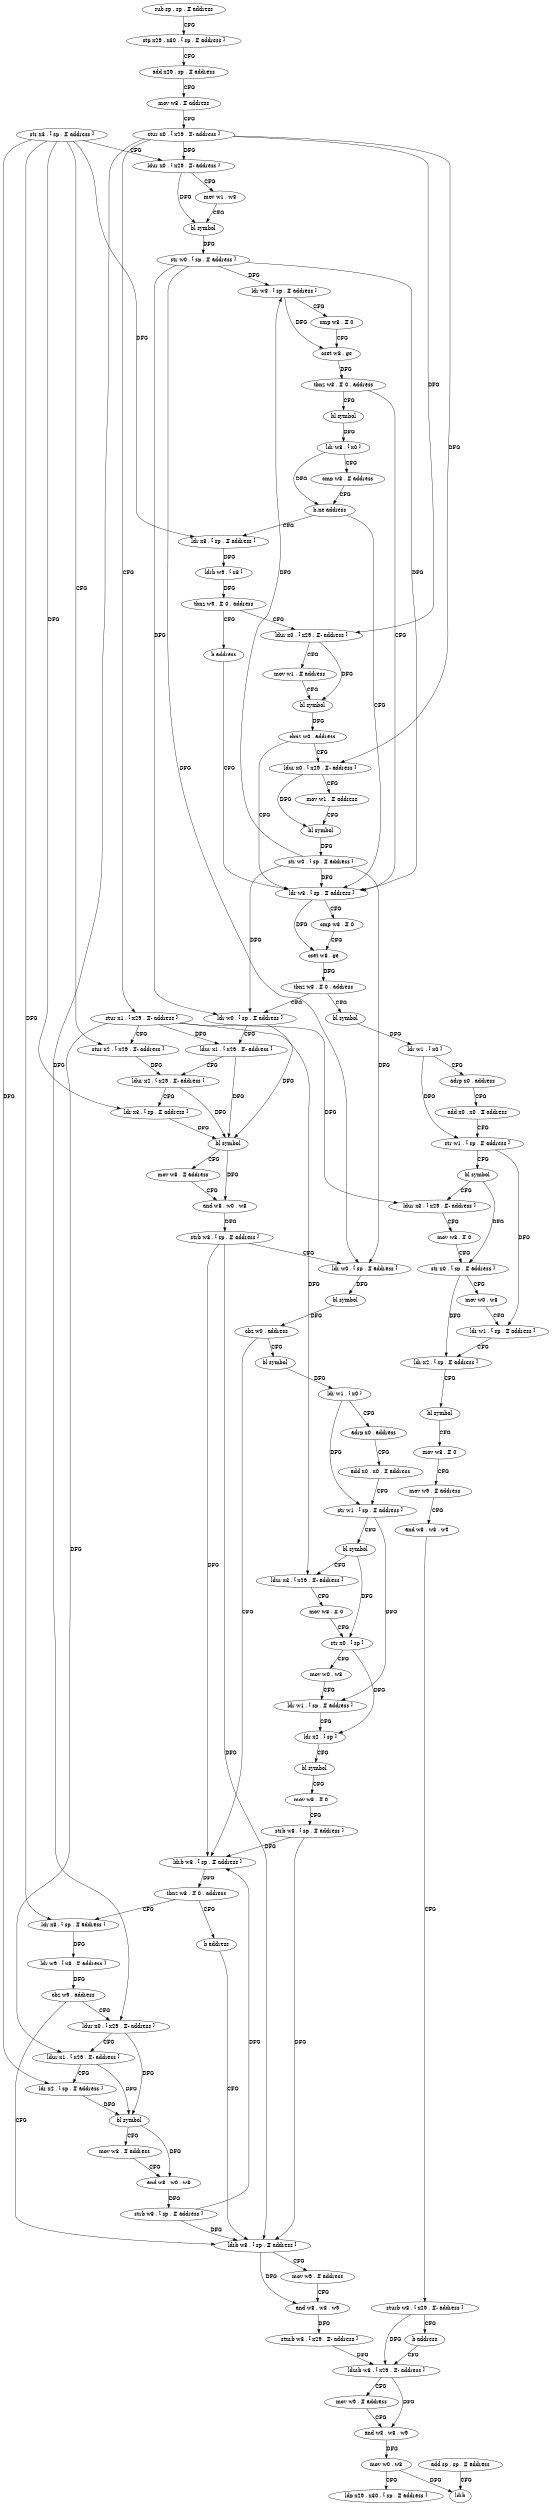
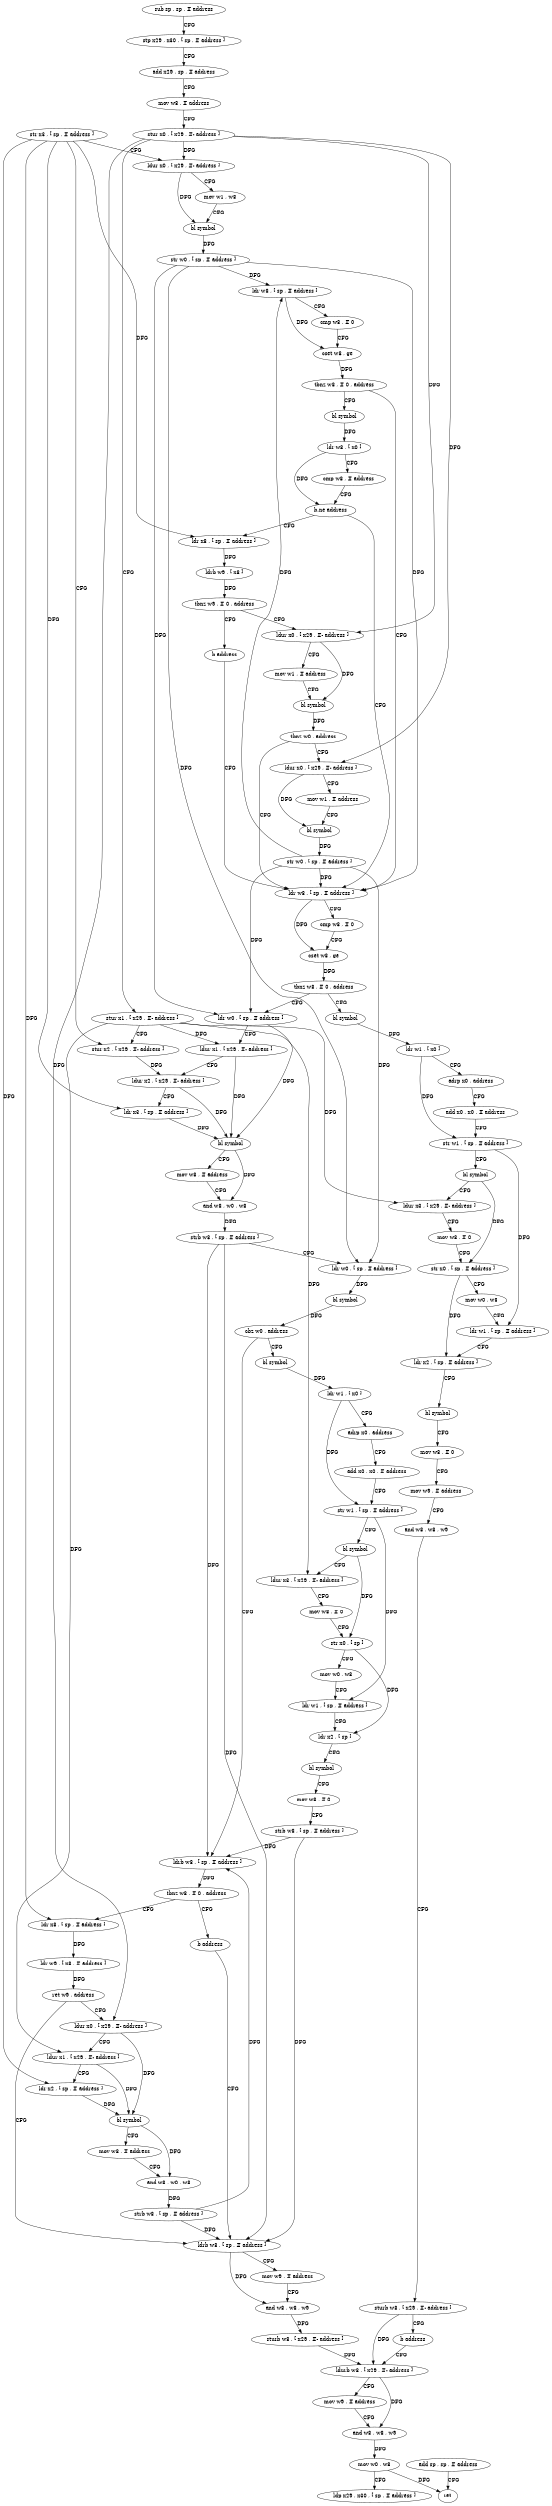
(313, 737) -> (313, 737)
(73, 1995) -> (73, 1995)
(460, 2496) -> (448, 2496)
